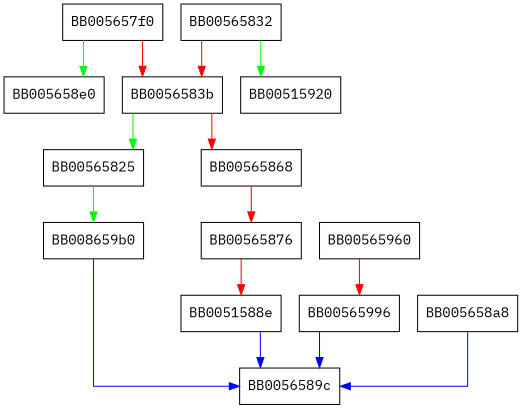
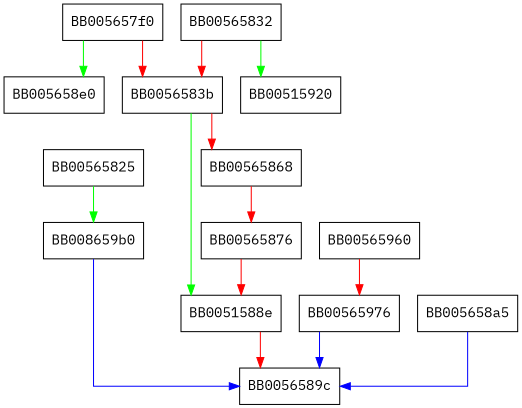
(133, 126) -> (191, 199)
(349, 313) -> (349, 313)
(468, 313) -> (468, 313)
(260, 345) -> (260, 345)
